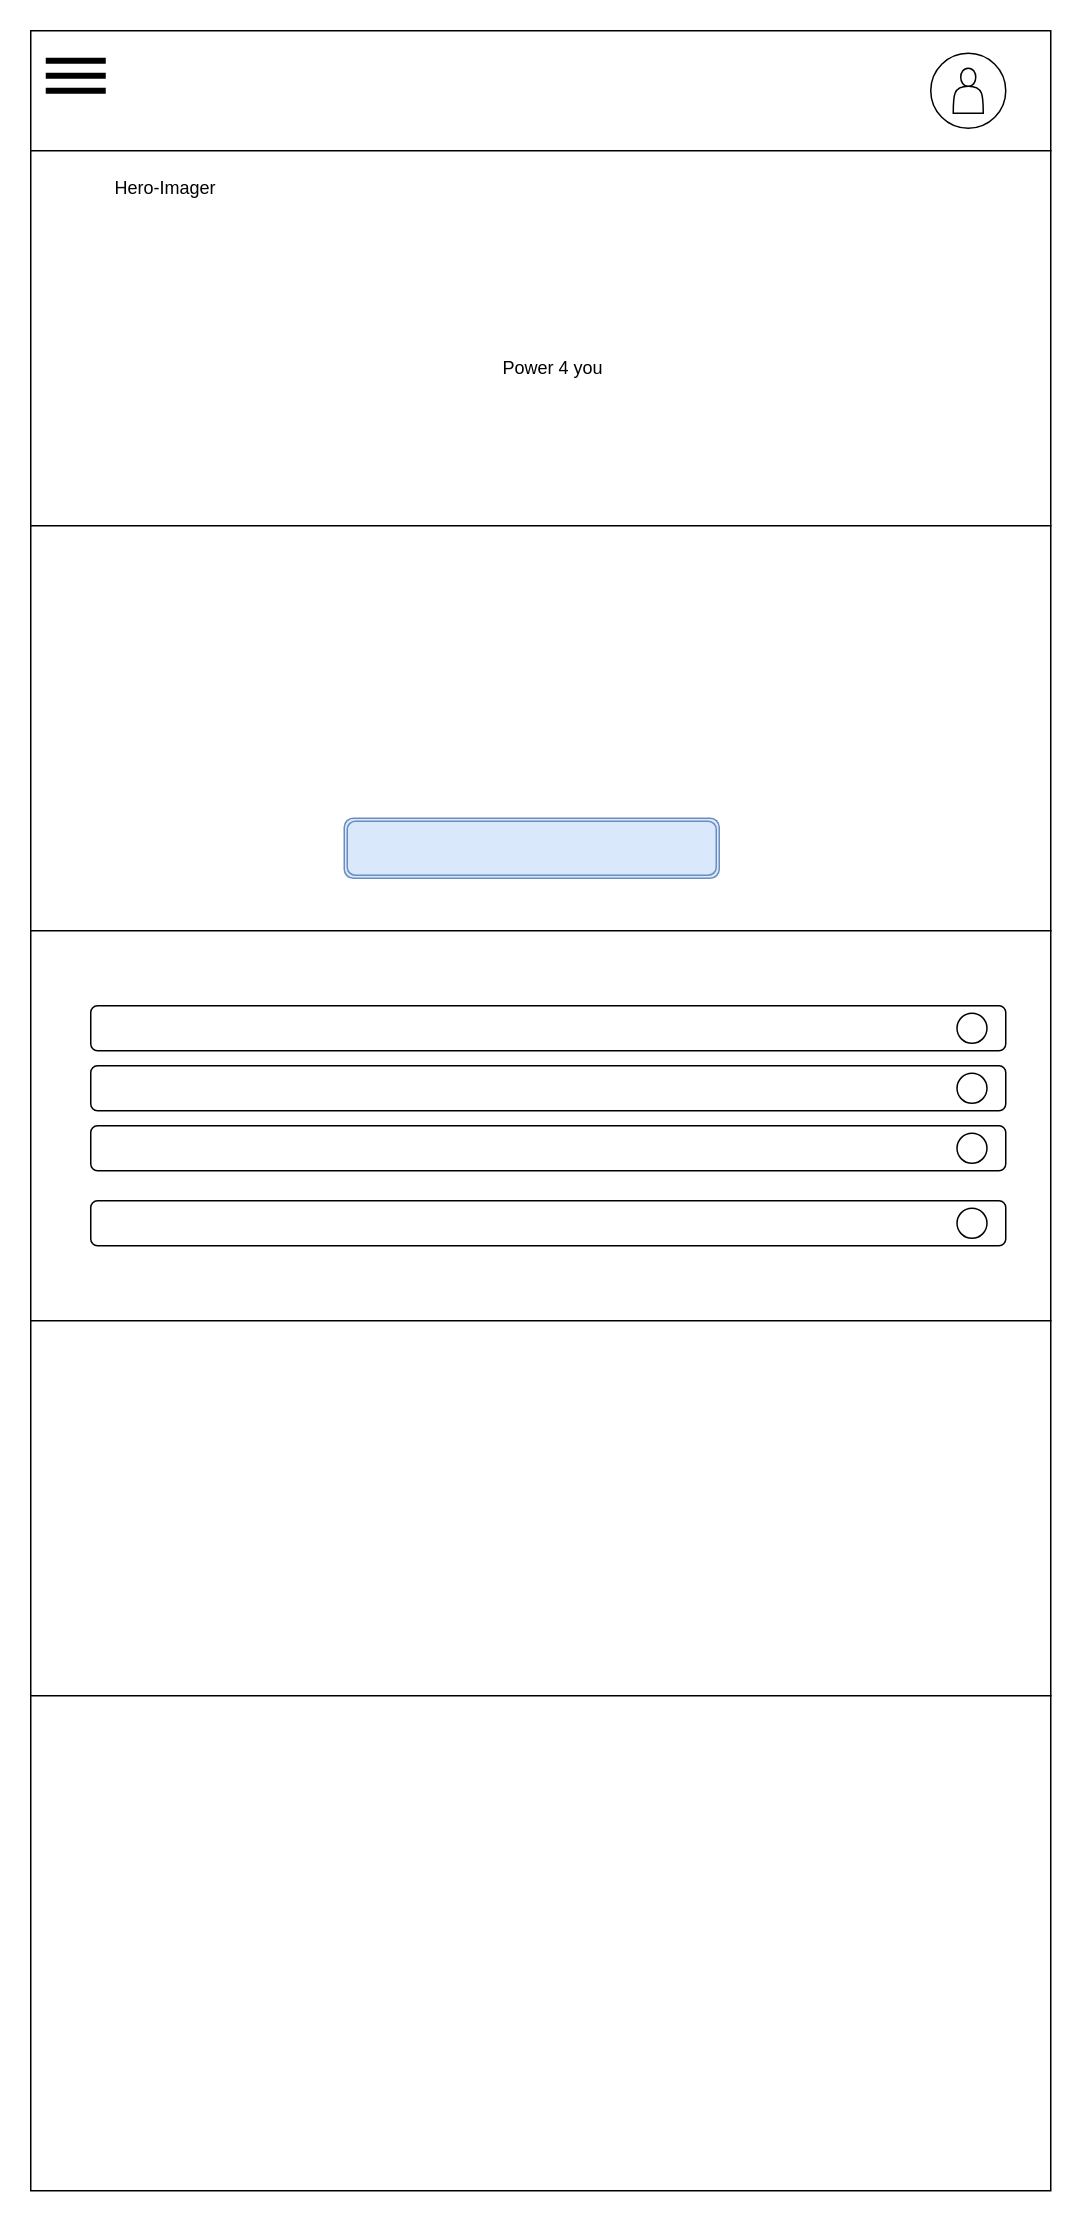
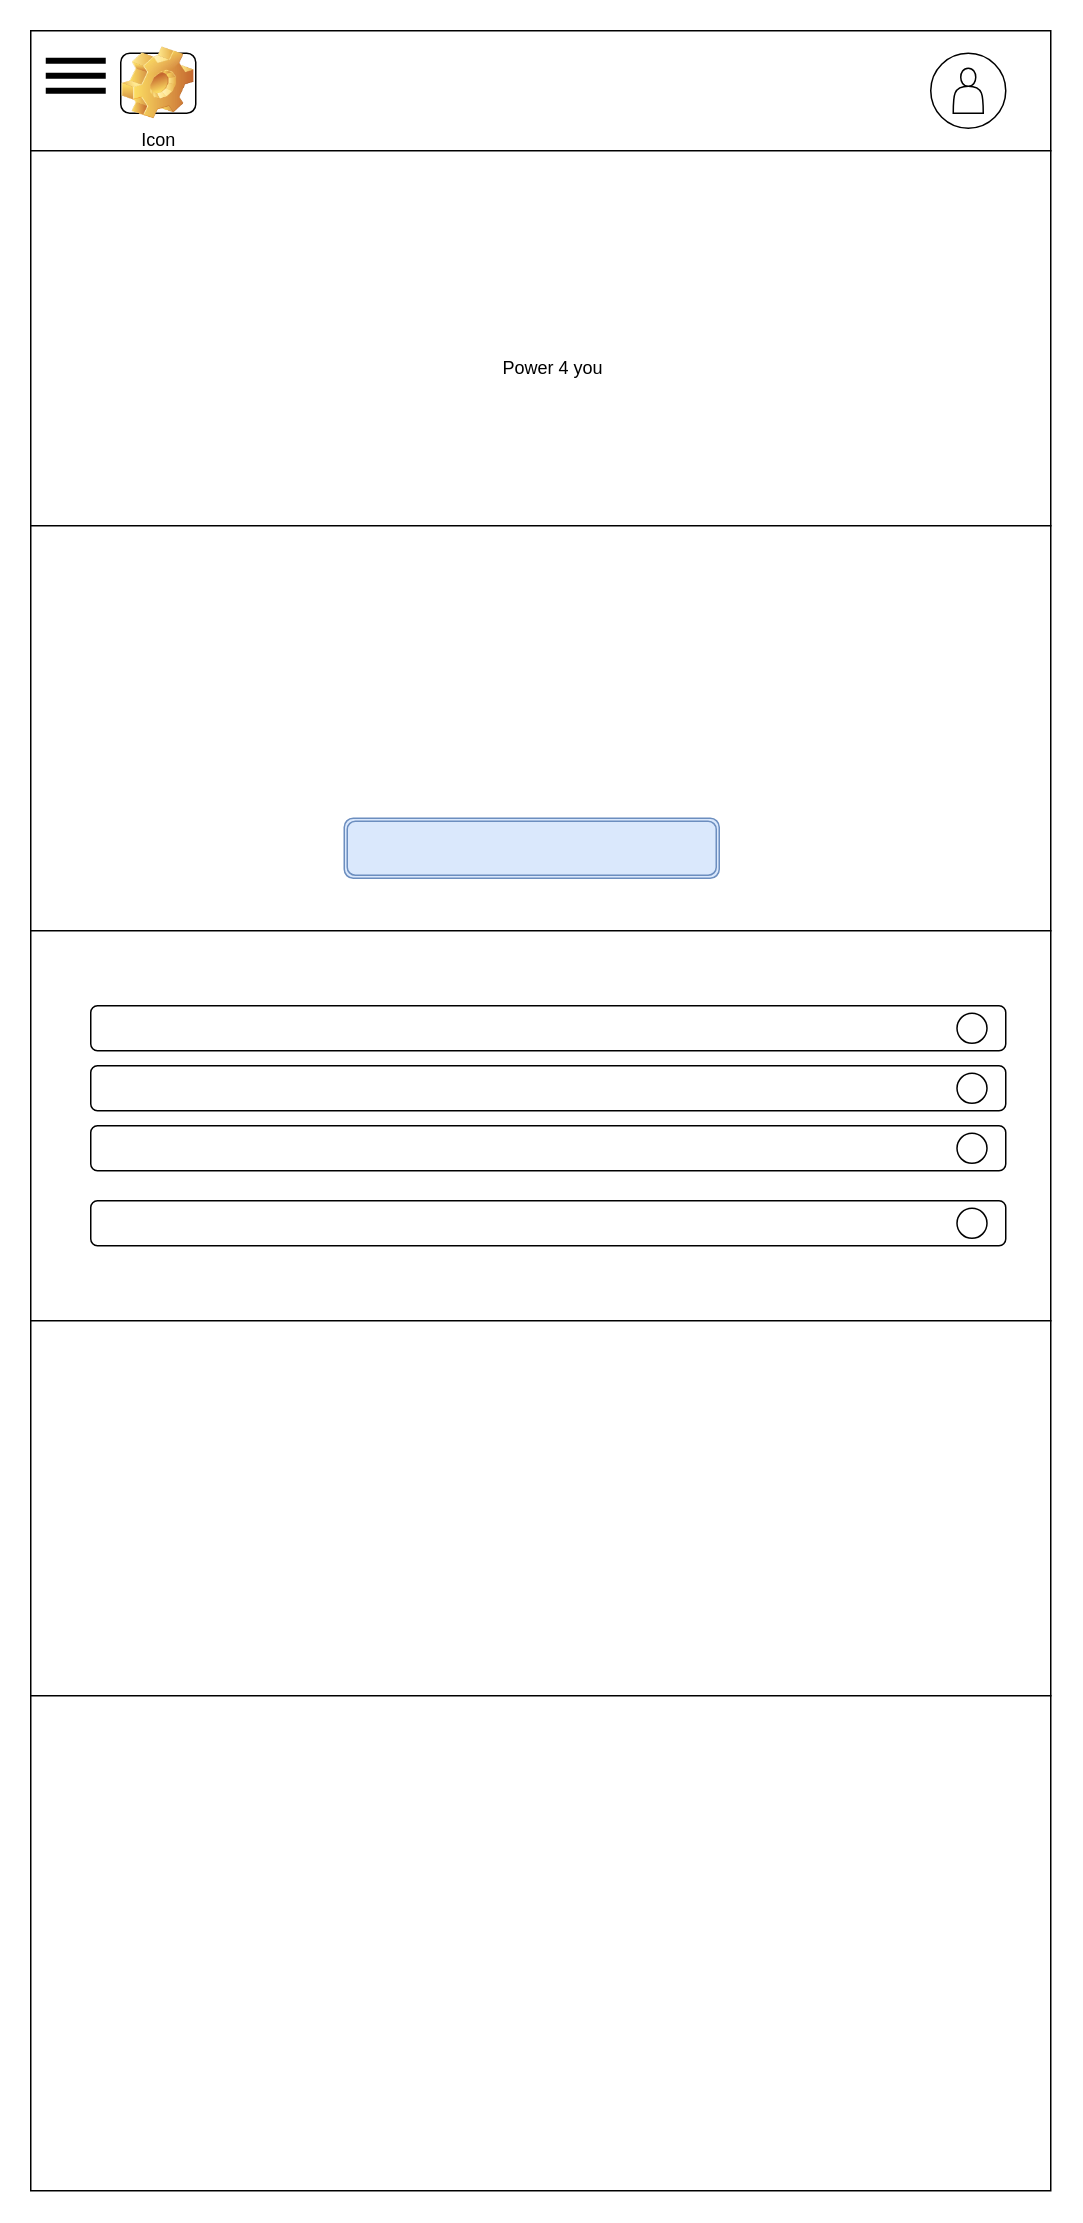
none -> (158, 83)
(166, 188) -> none
